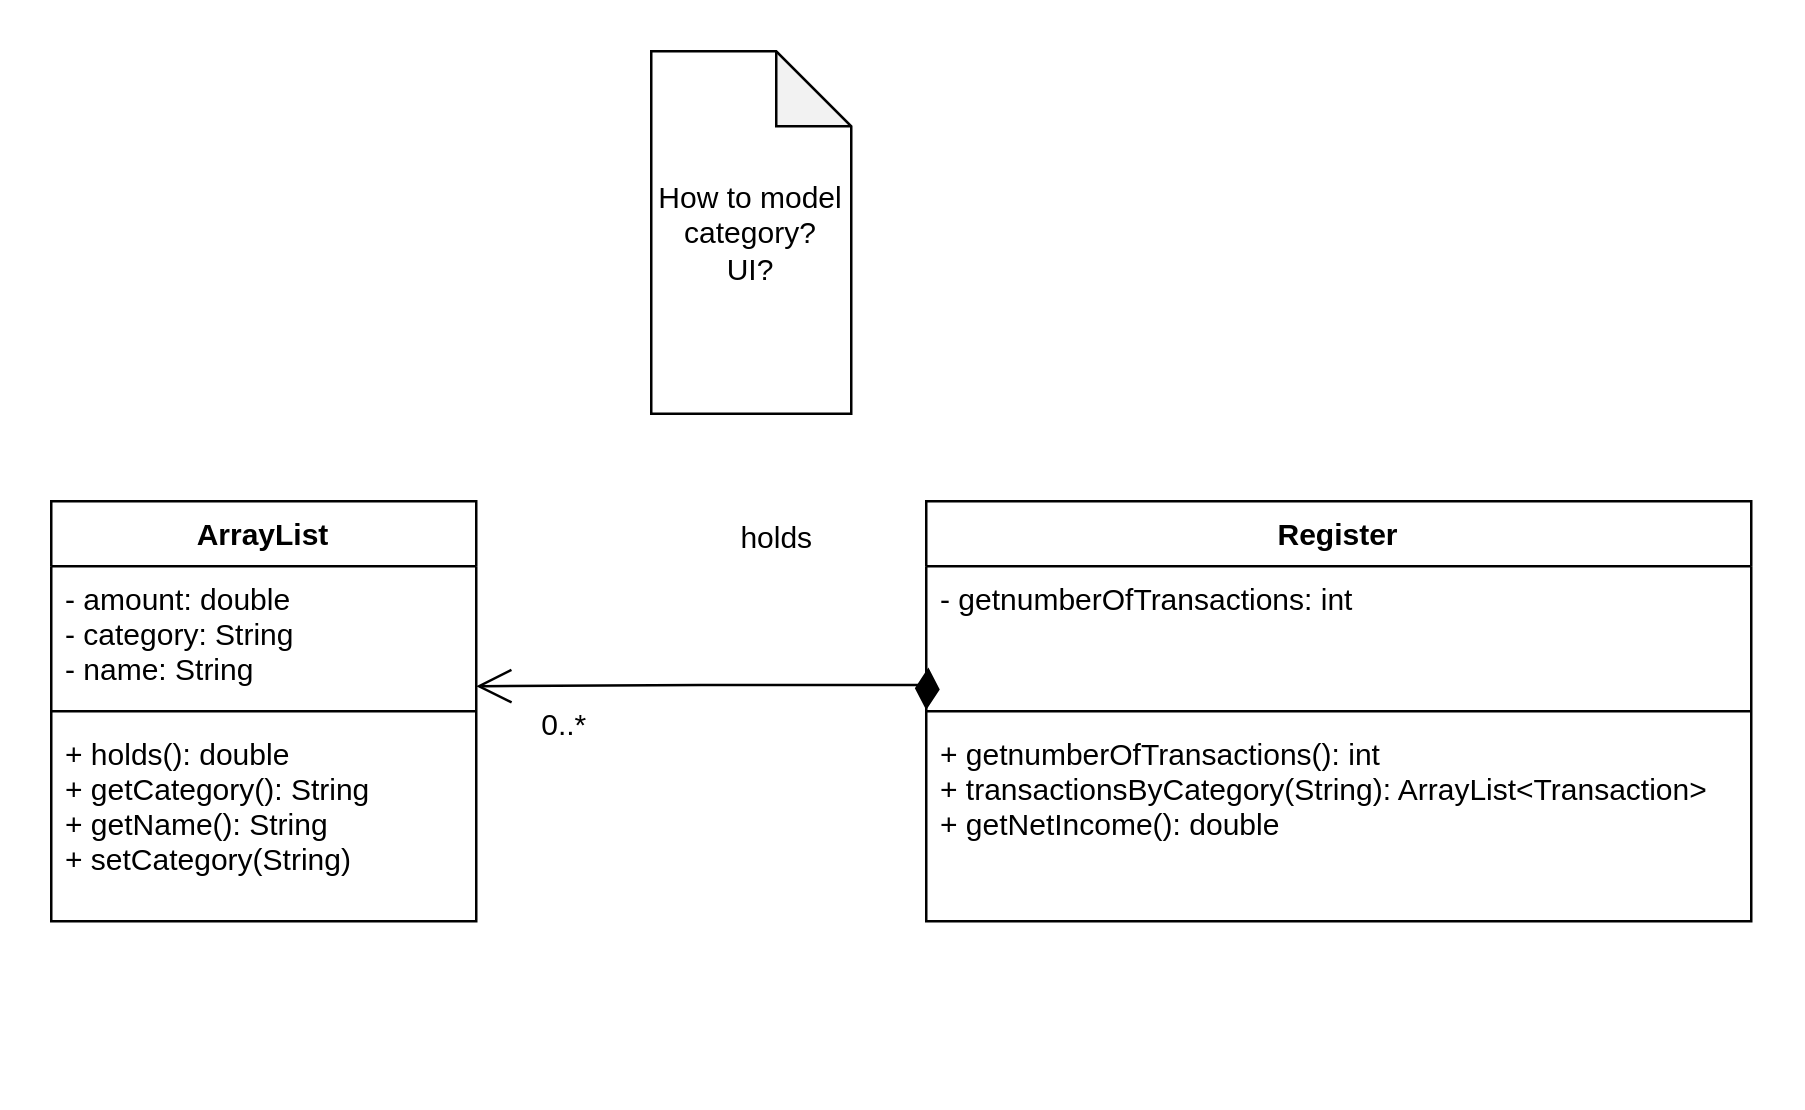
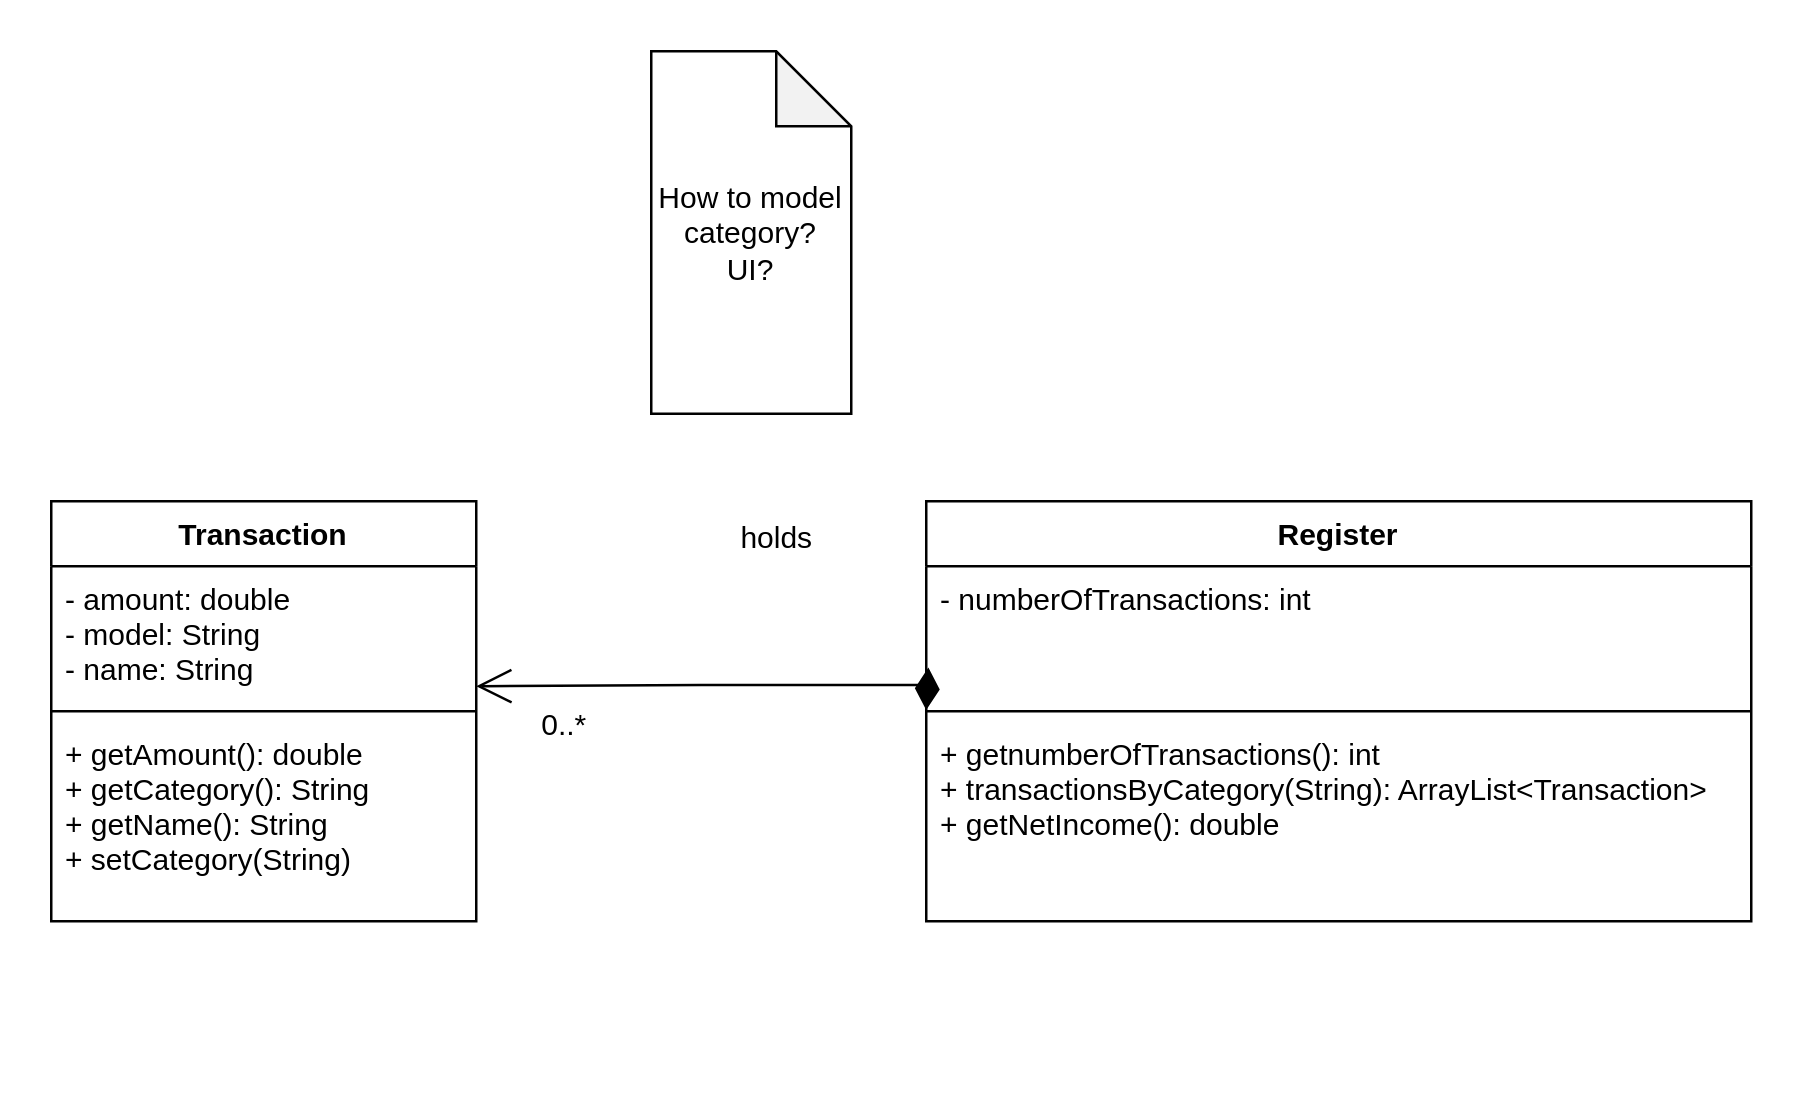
(263, 535) -> (263, 535)
(184, 600) -> (184, 600)
(1173, 600) -> (1147, 600)
(188, 755) -> (226, 755)
